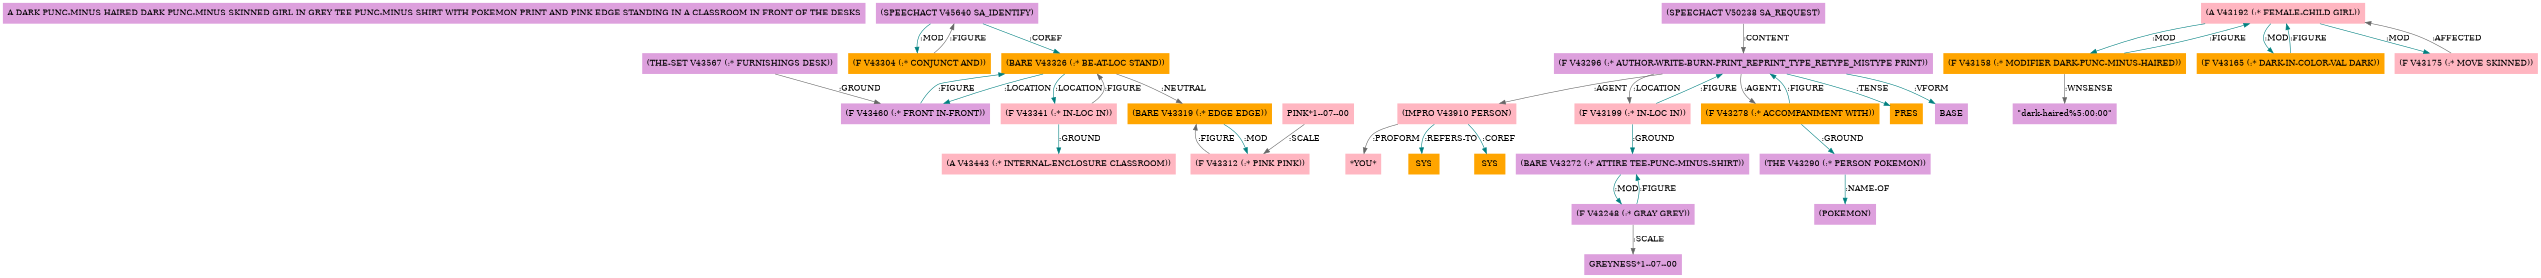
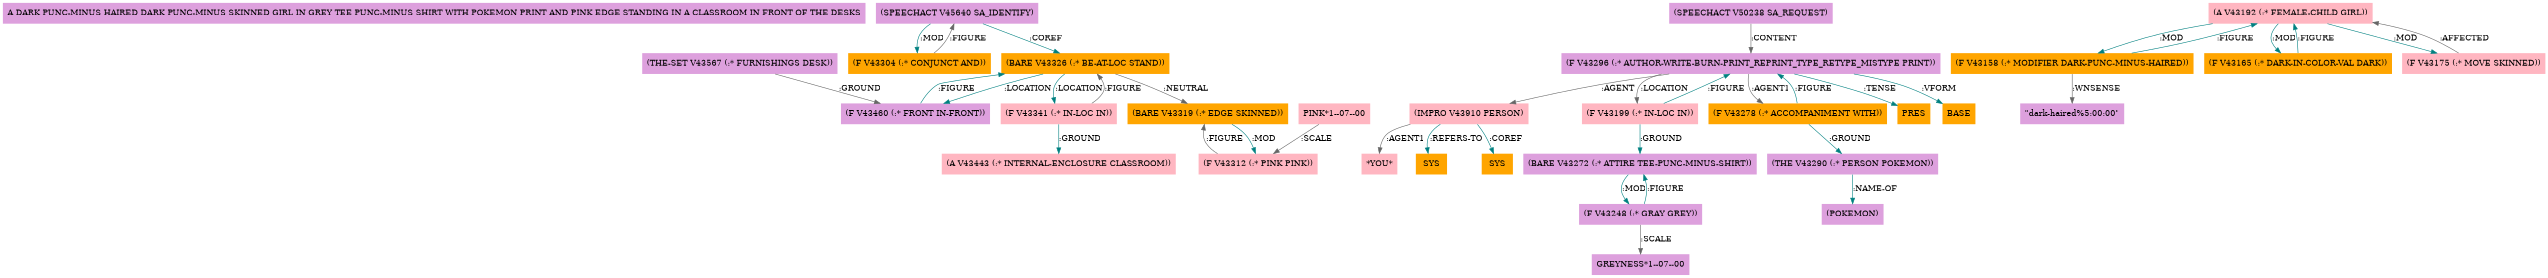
(1200, 114) -> (1208, 114)
(1951, 114) -> (1959, 114)
(1396, 139) -> (1406, 139)
